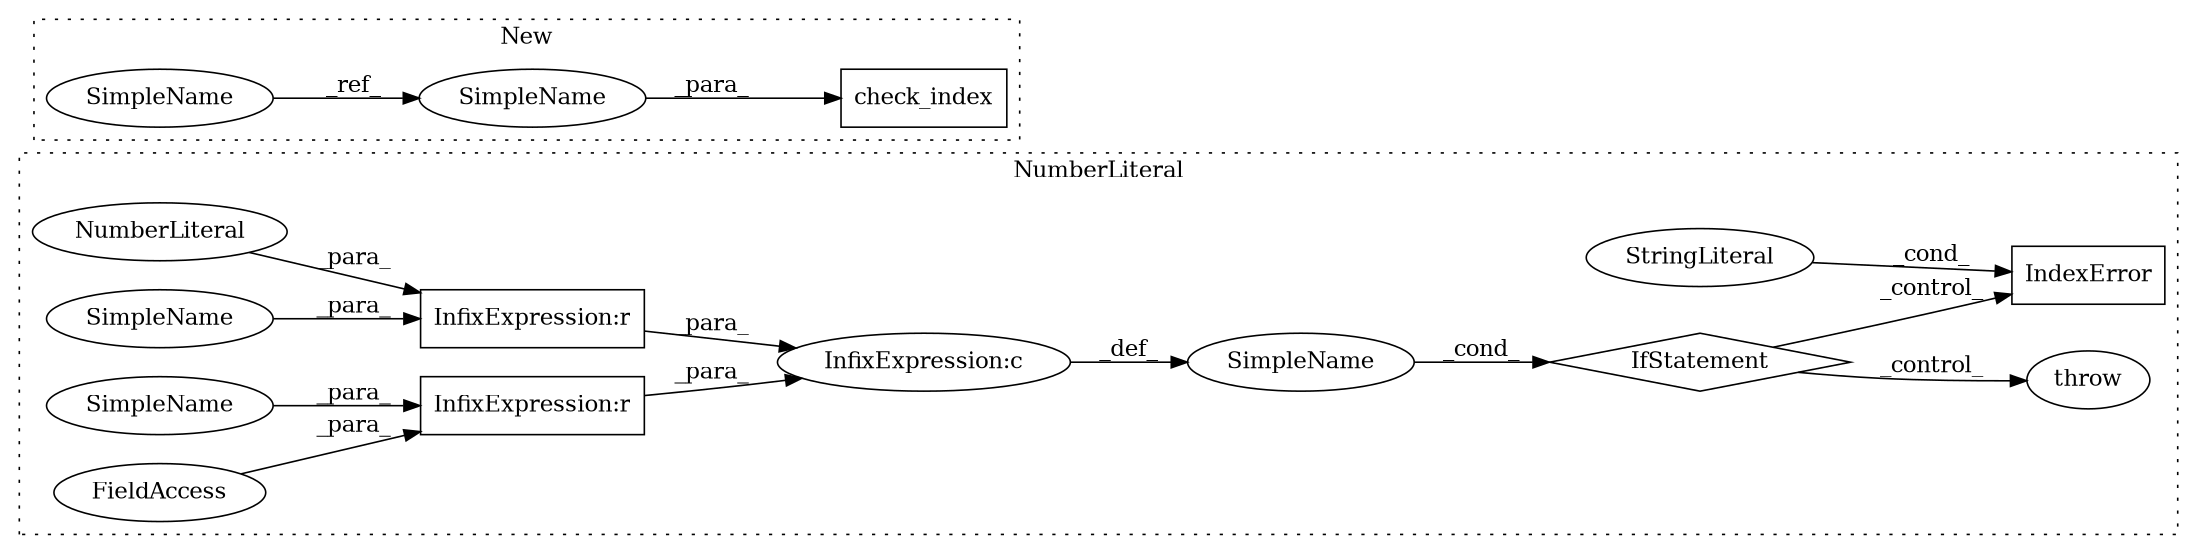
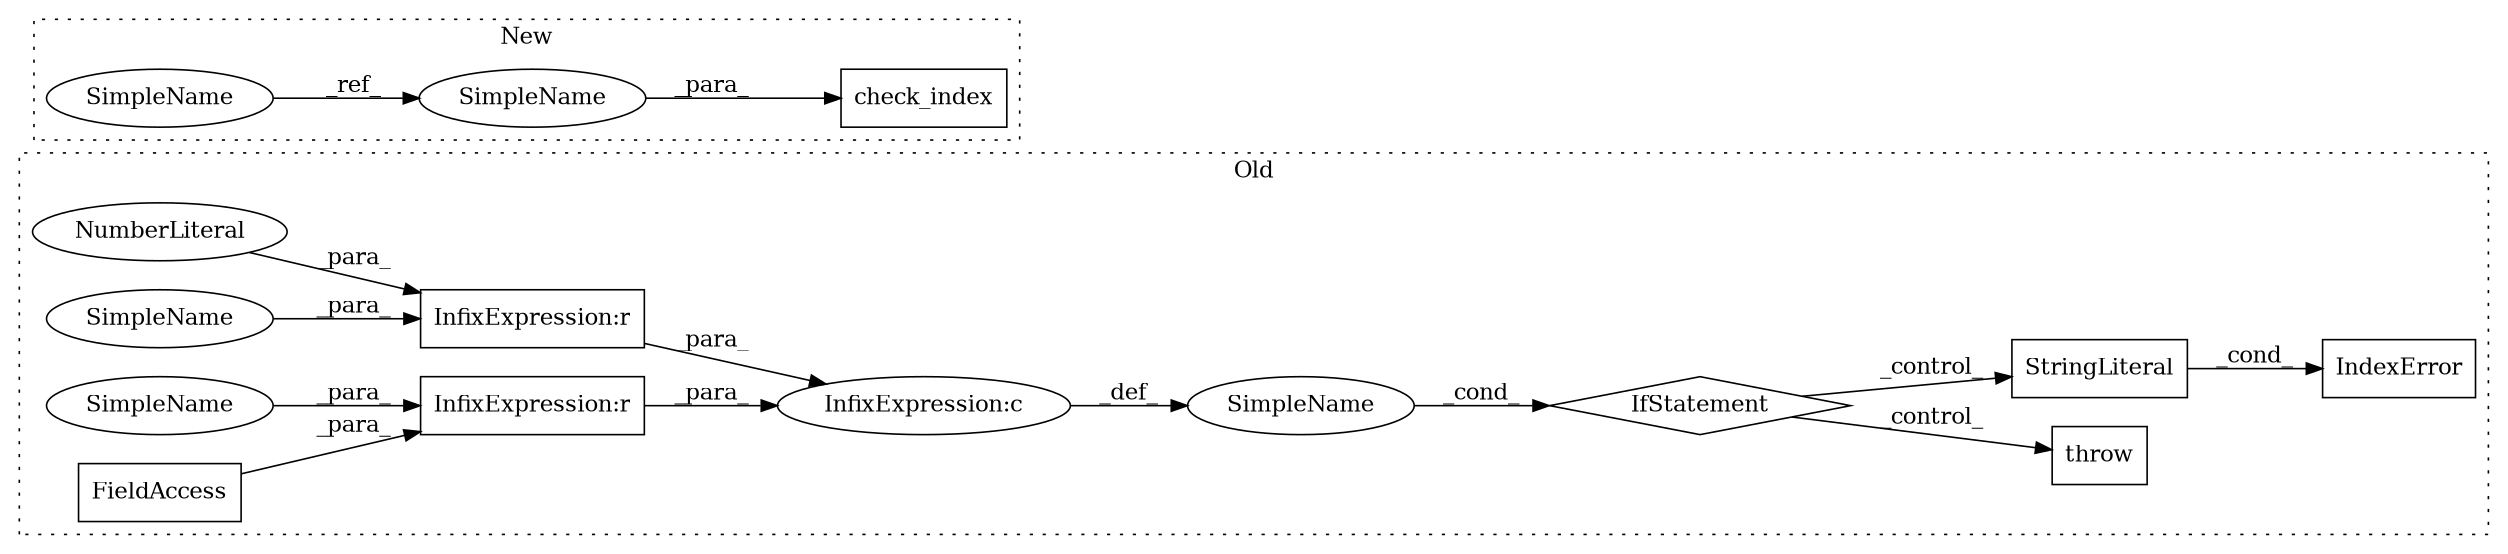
(1099, 171) -> (1254, 171)
(1700, 258) -> (2100, 369)
(1885, 323) -> (1899, 387)
(2088, 380) -> (2100, 456)
(160, 493) -> (160, 493)
